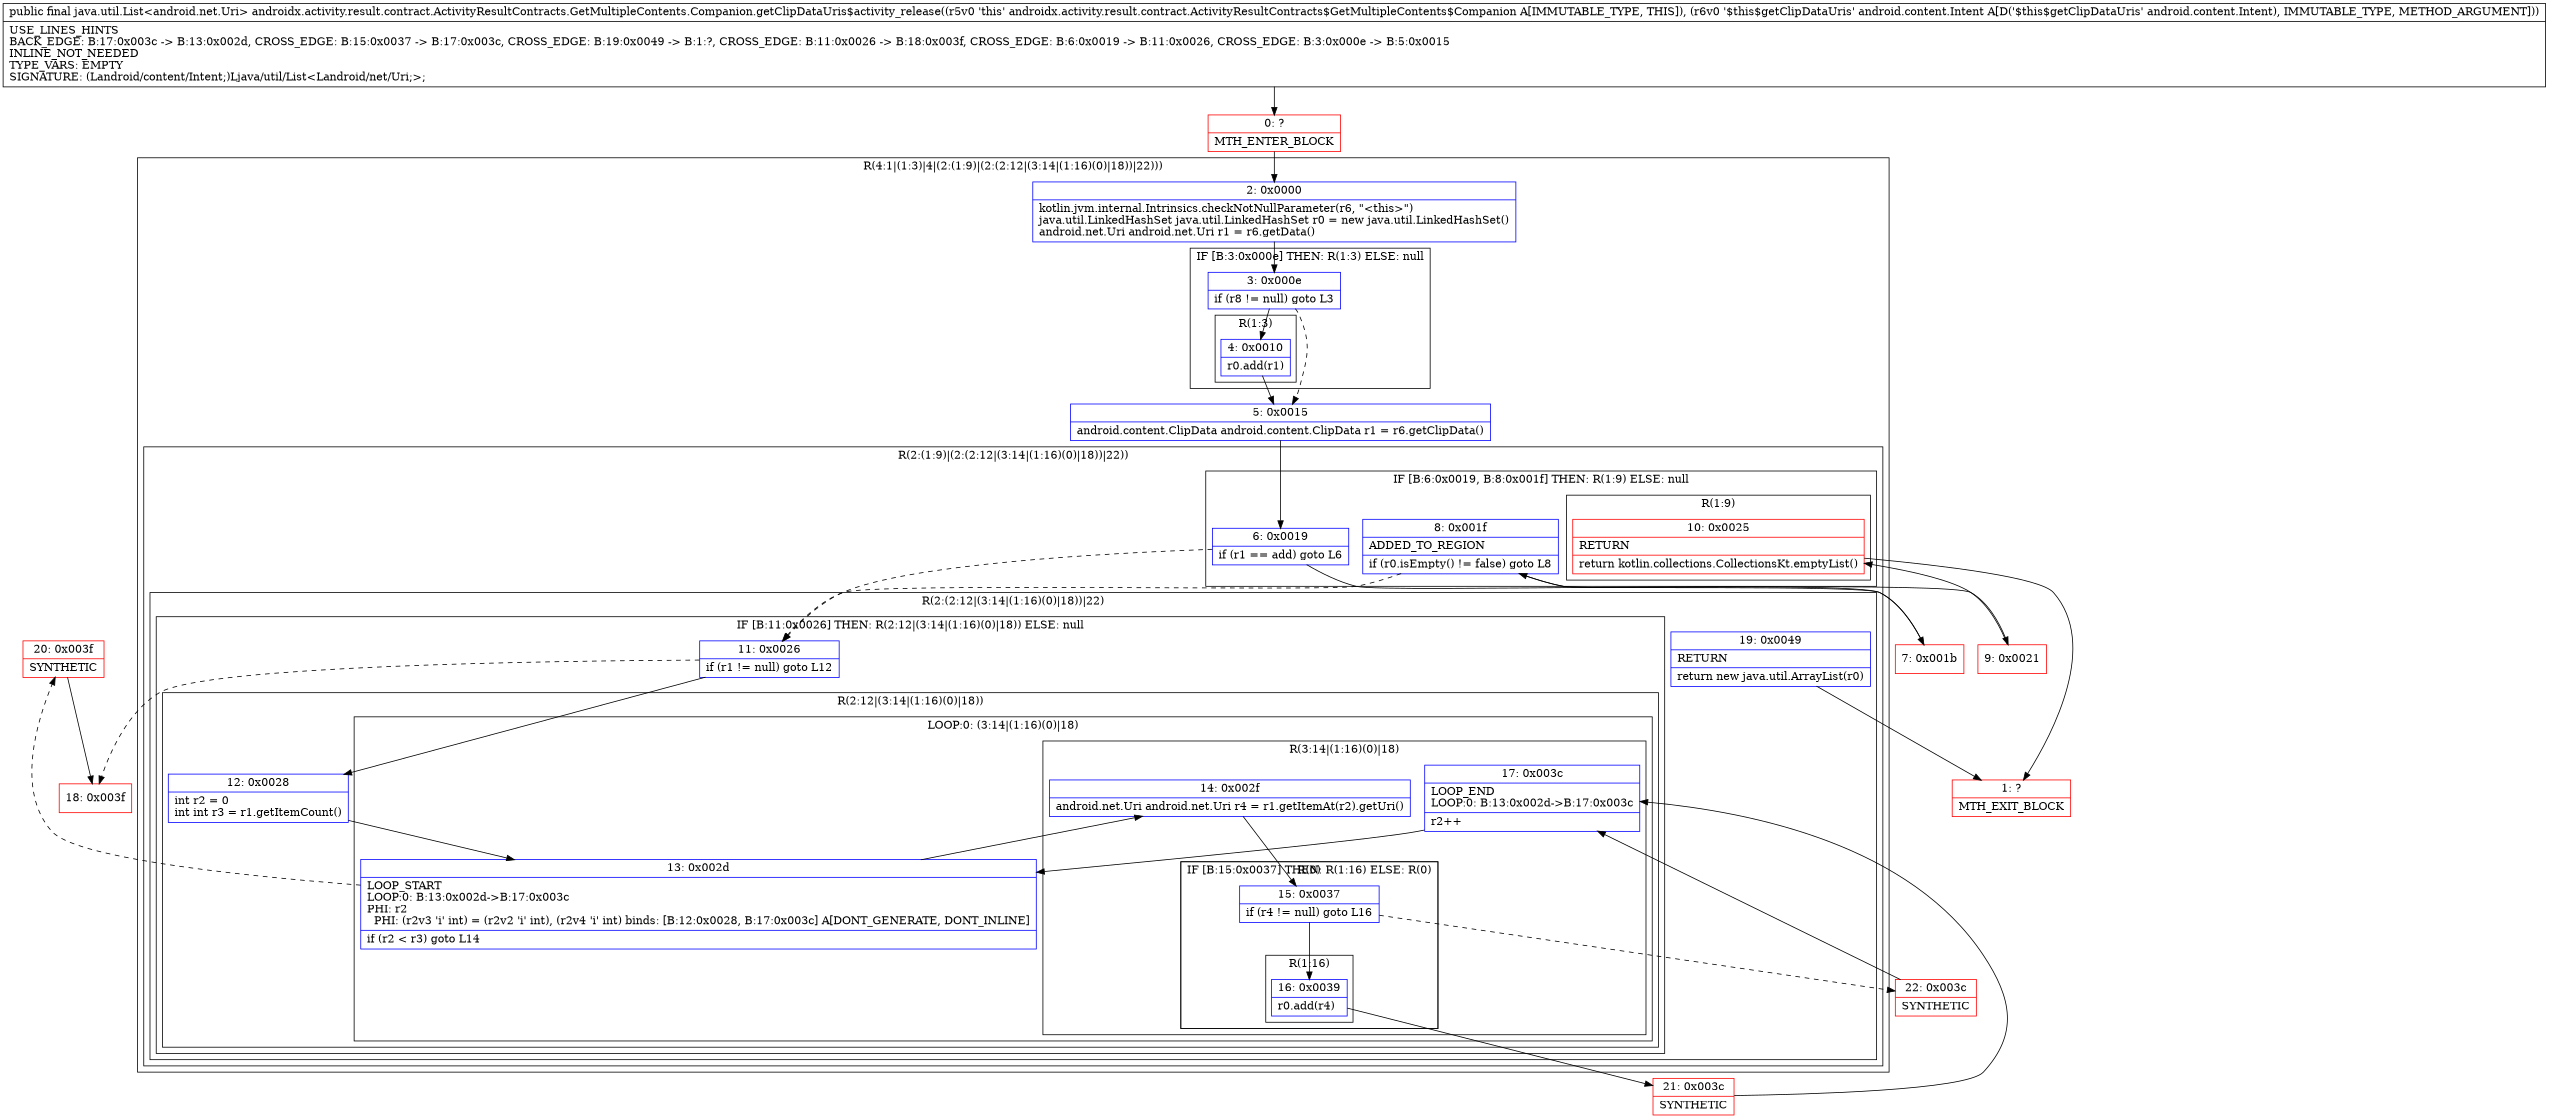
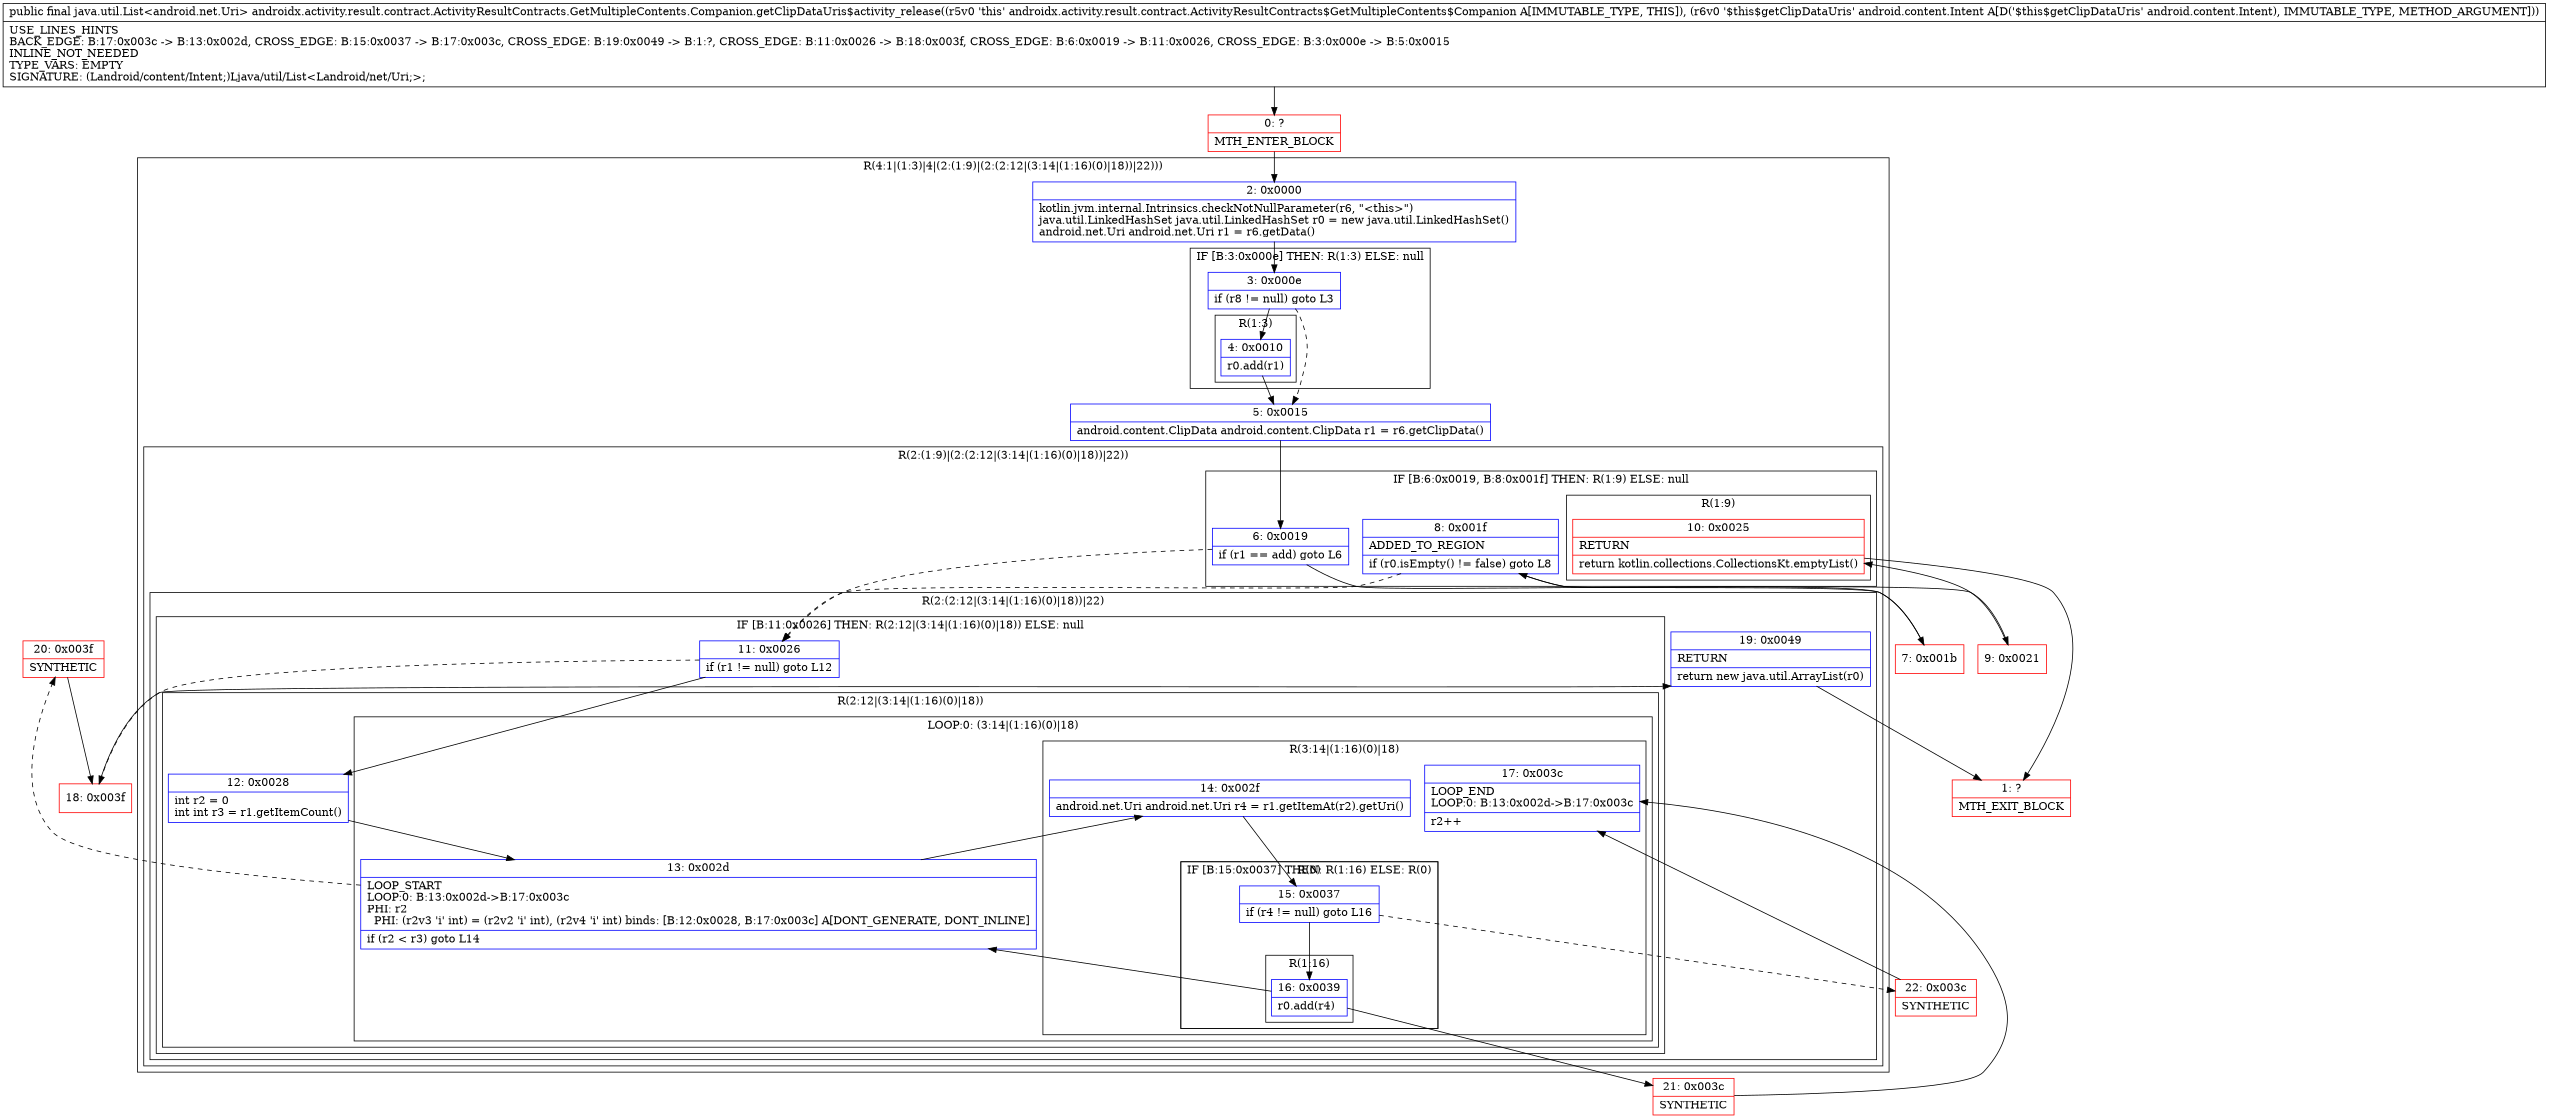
none -> (855, 687)
(1235, 853) -> (1134, 971)
